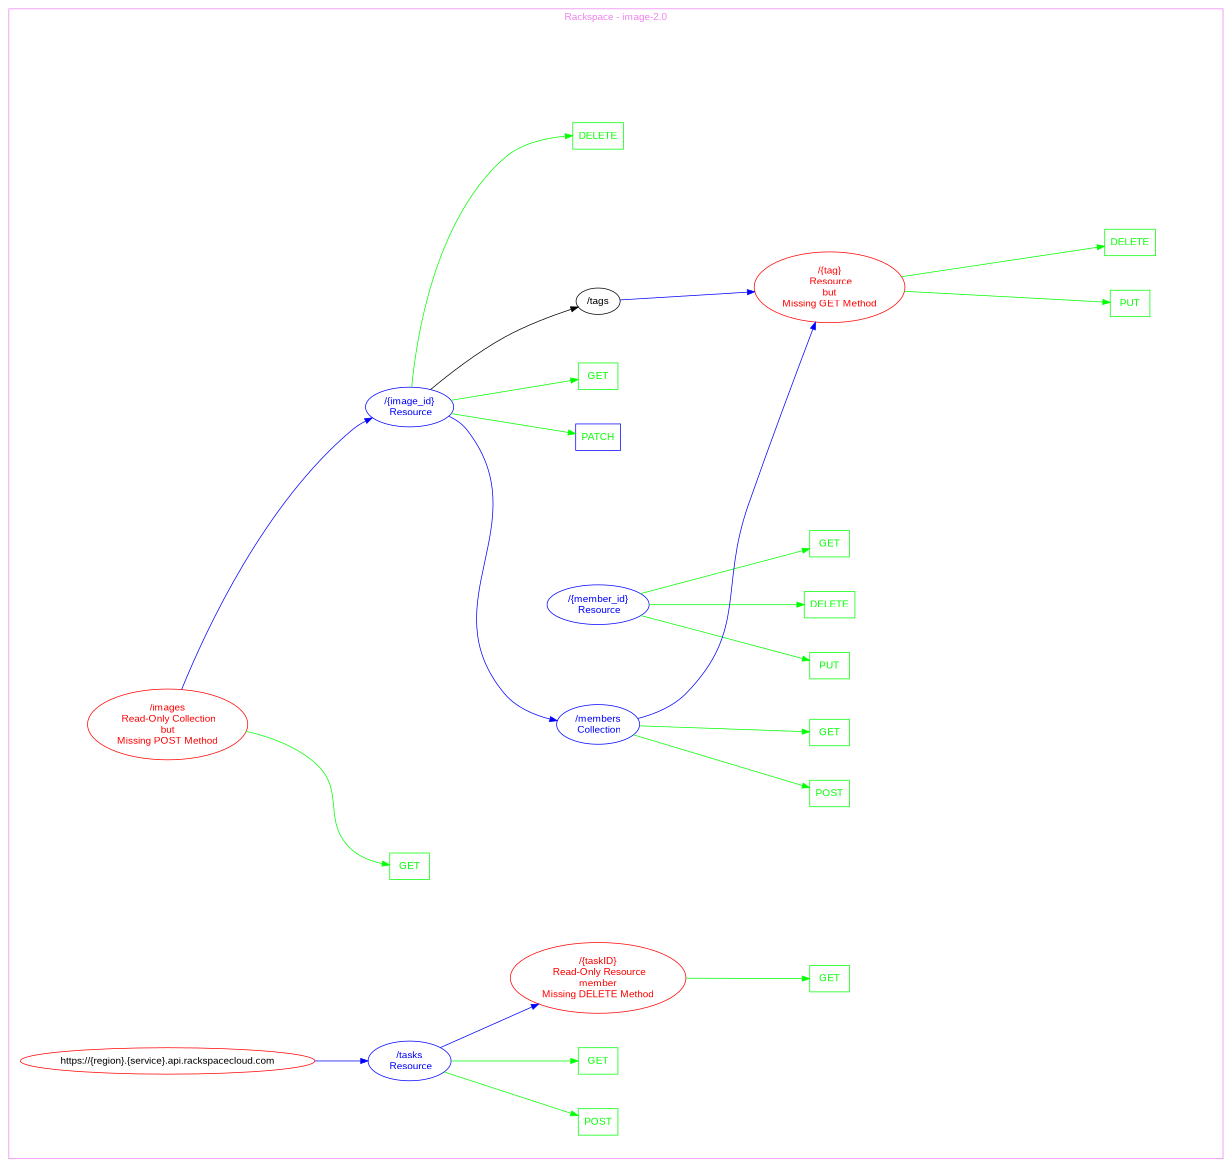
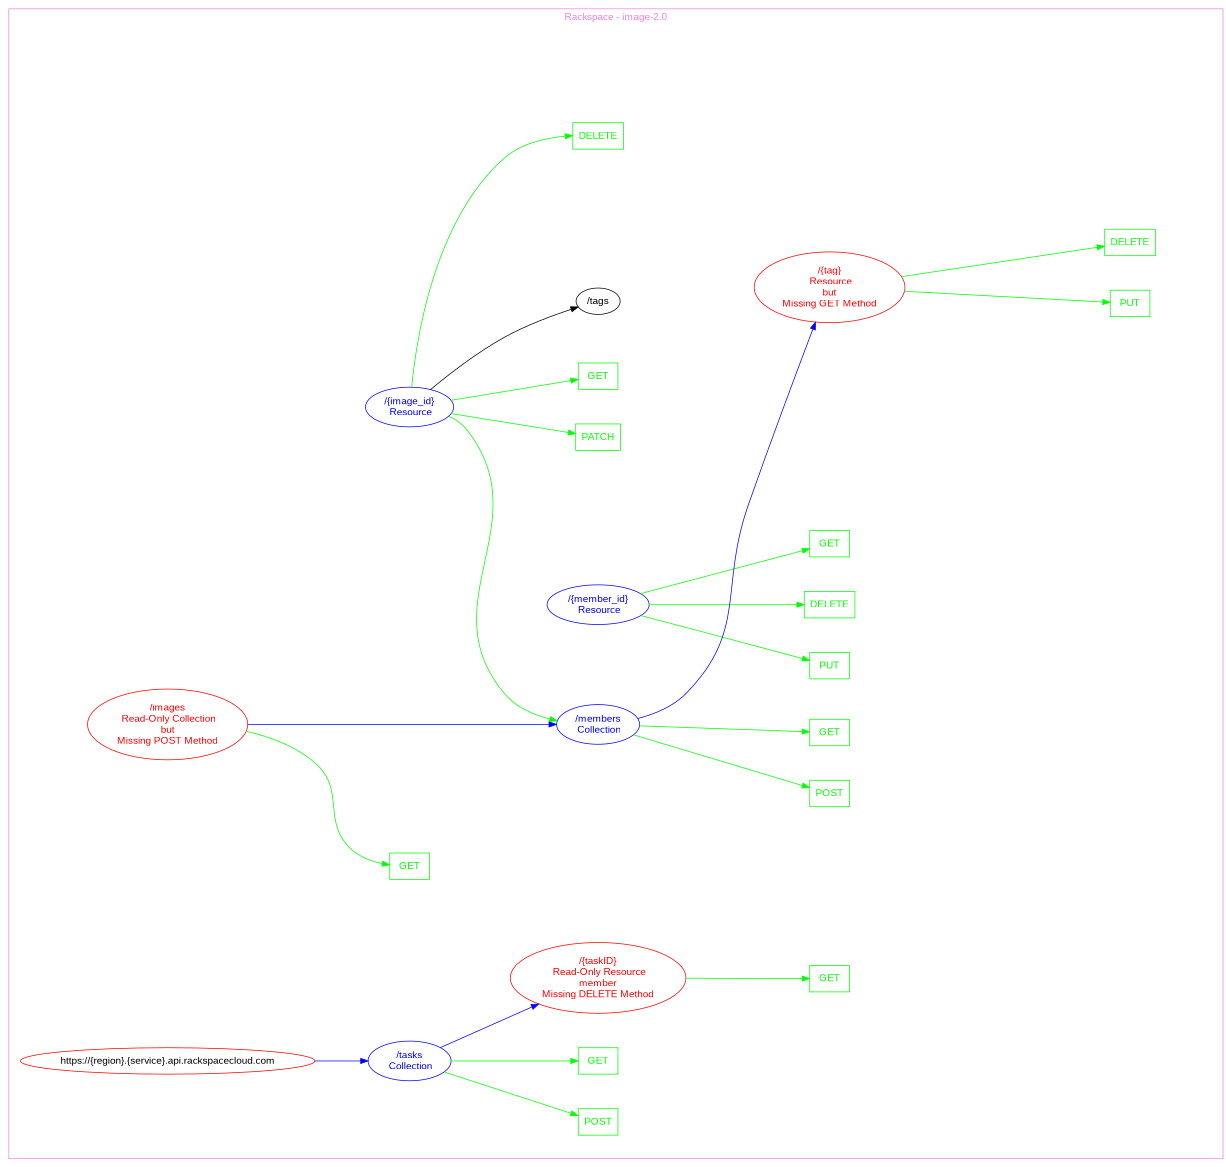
(684, 296) -> none
(598, 437) -> (598, 437)
(257, 543) -> (398, 724)
(482, 577) -> (482, 577)
(410, 1061) -> (410, 1061)
